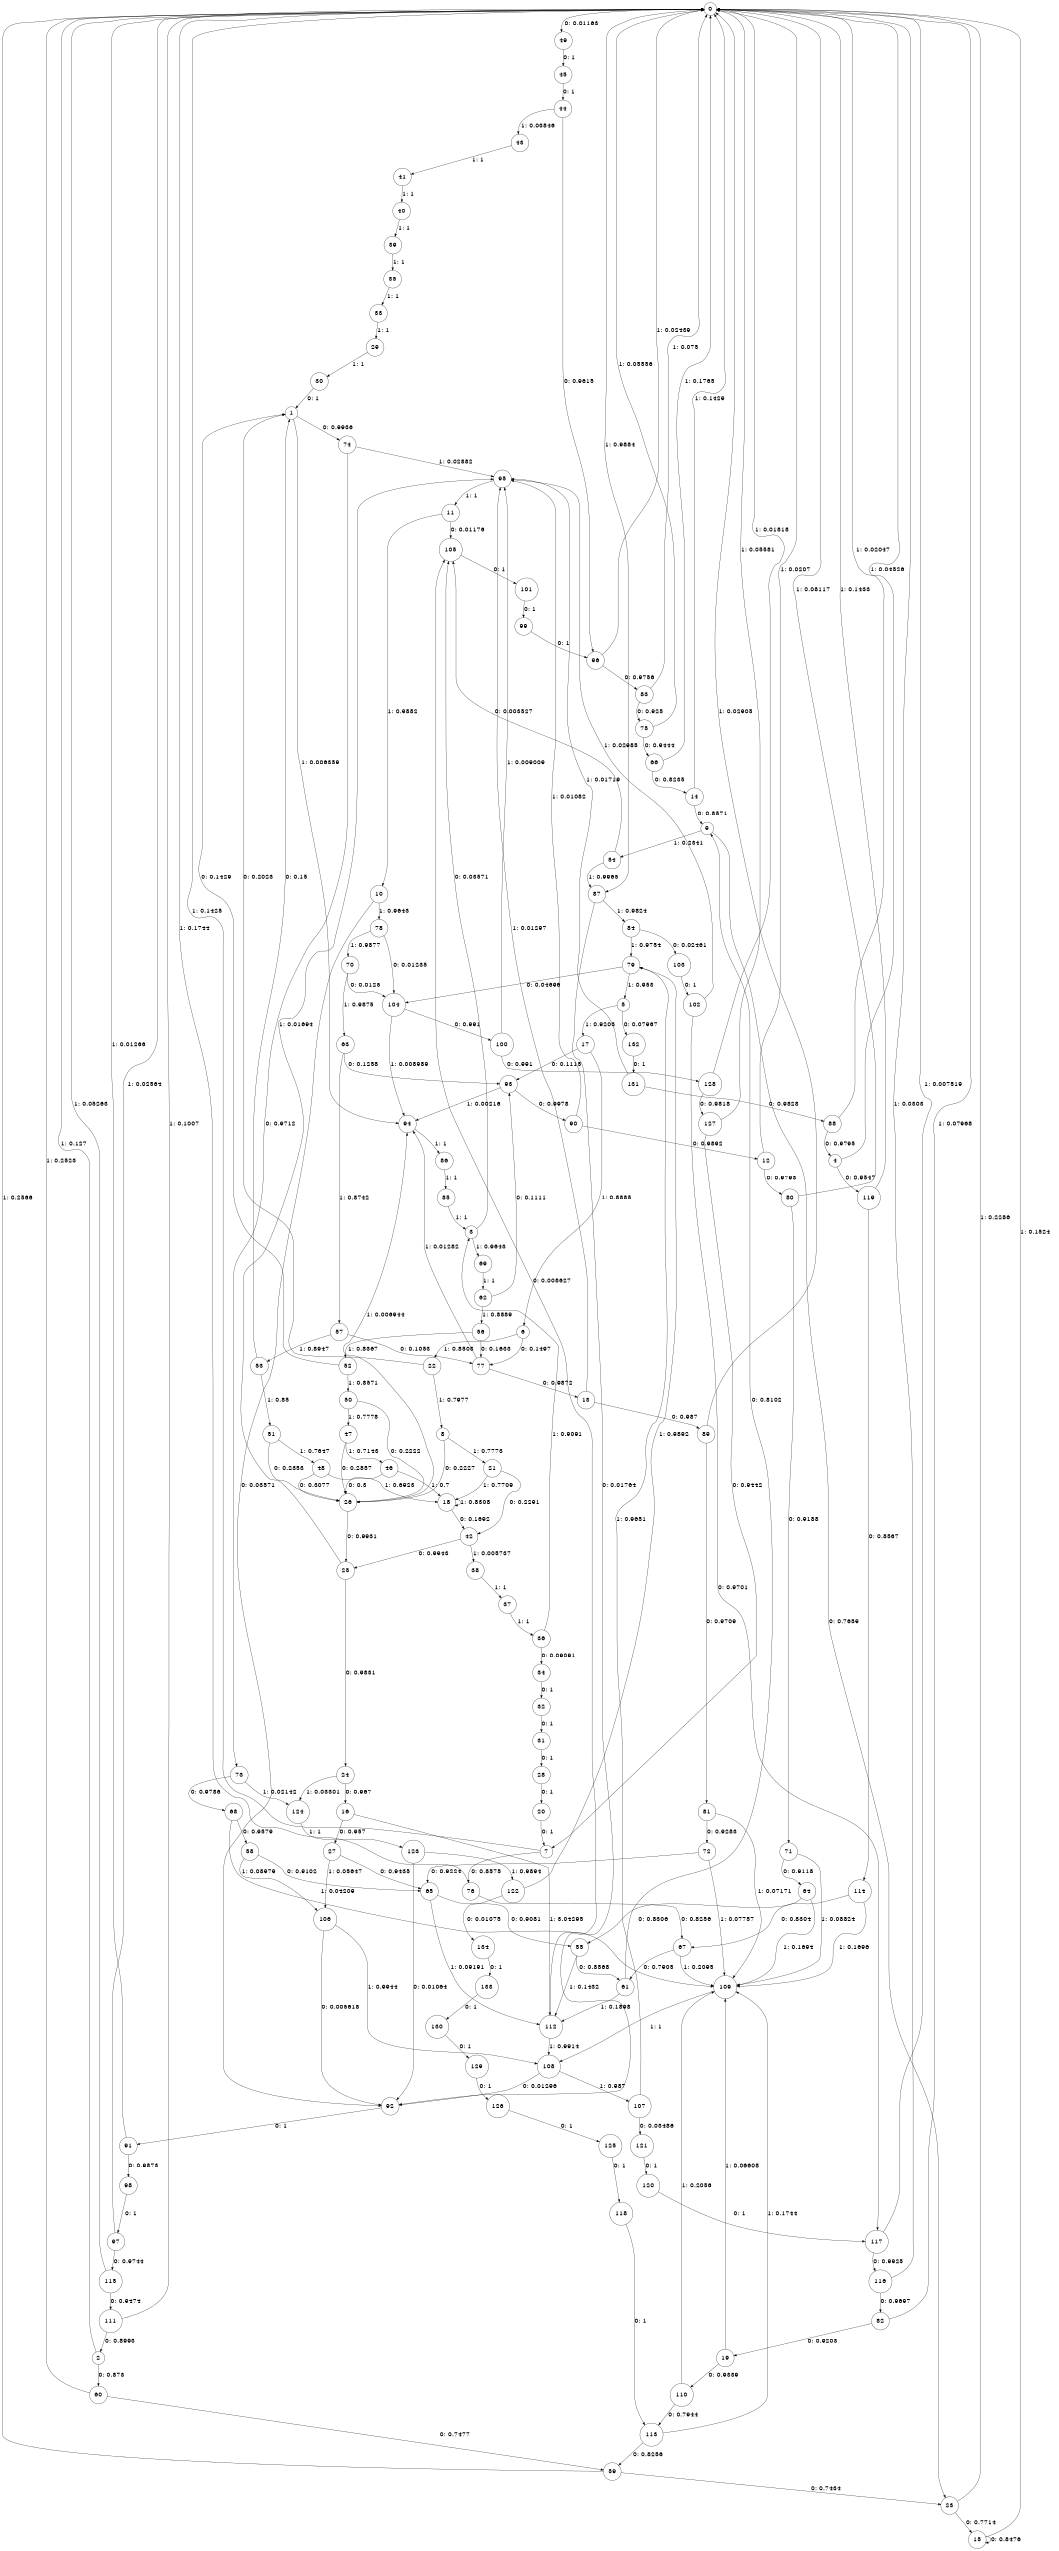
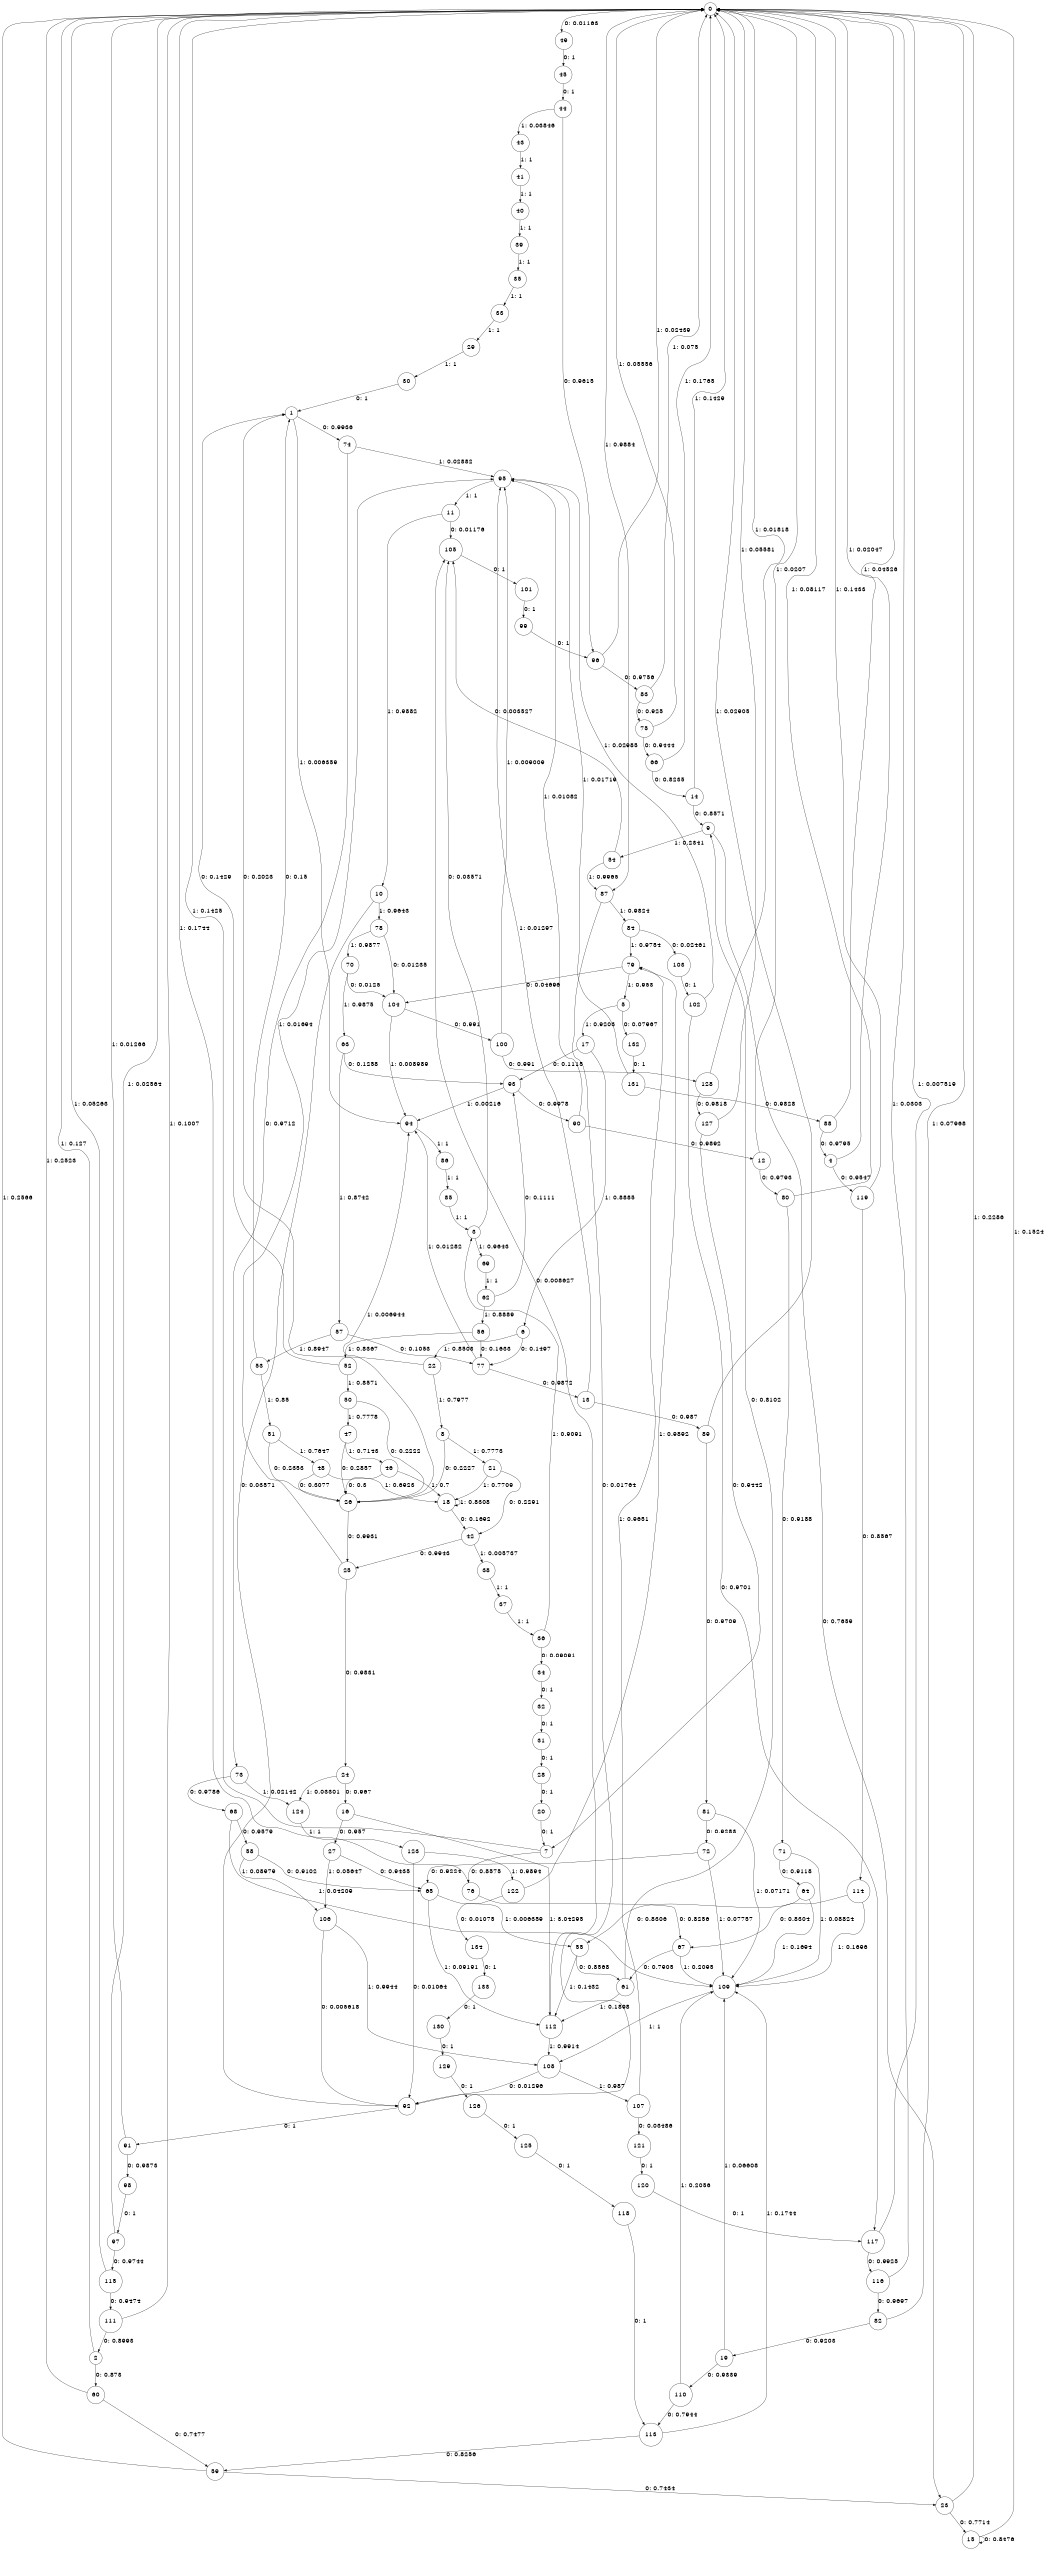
(529, 1919) -> (526, 1919)
